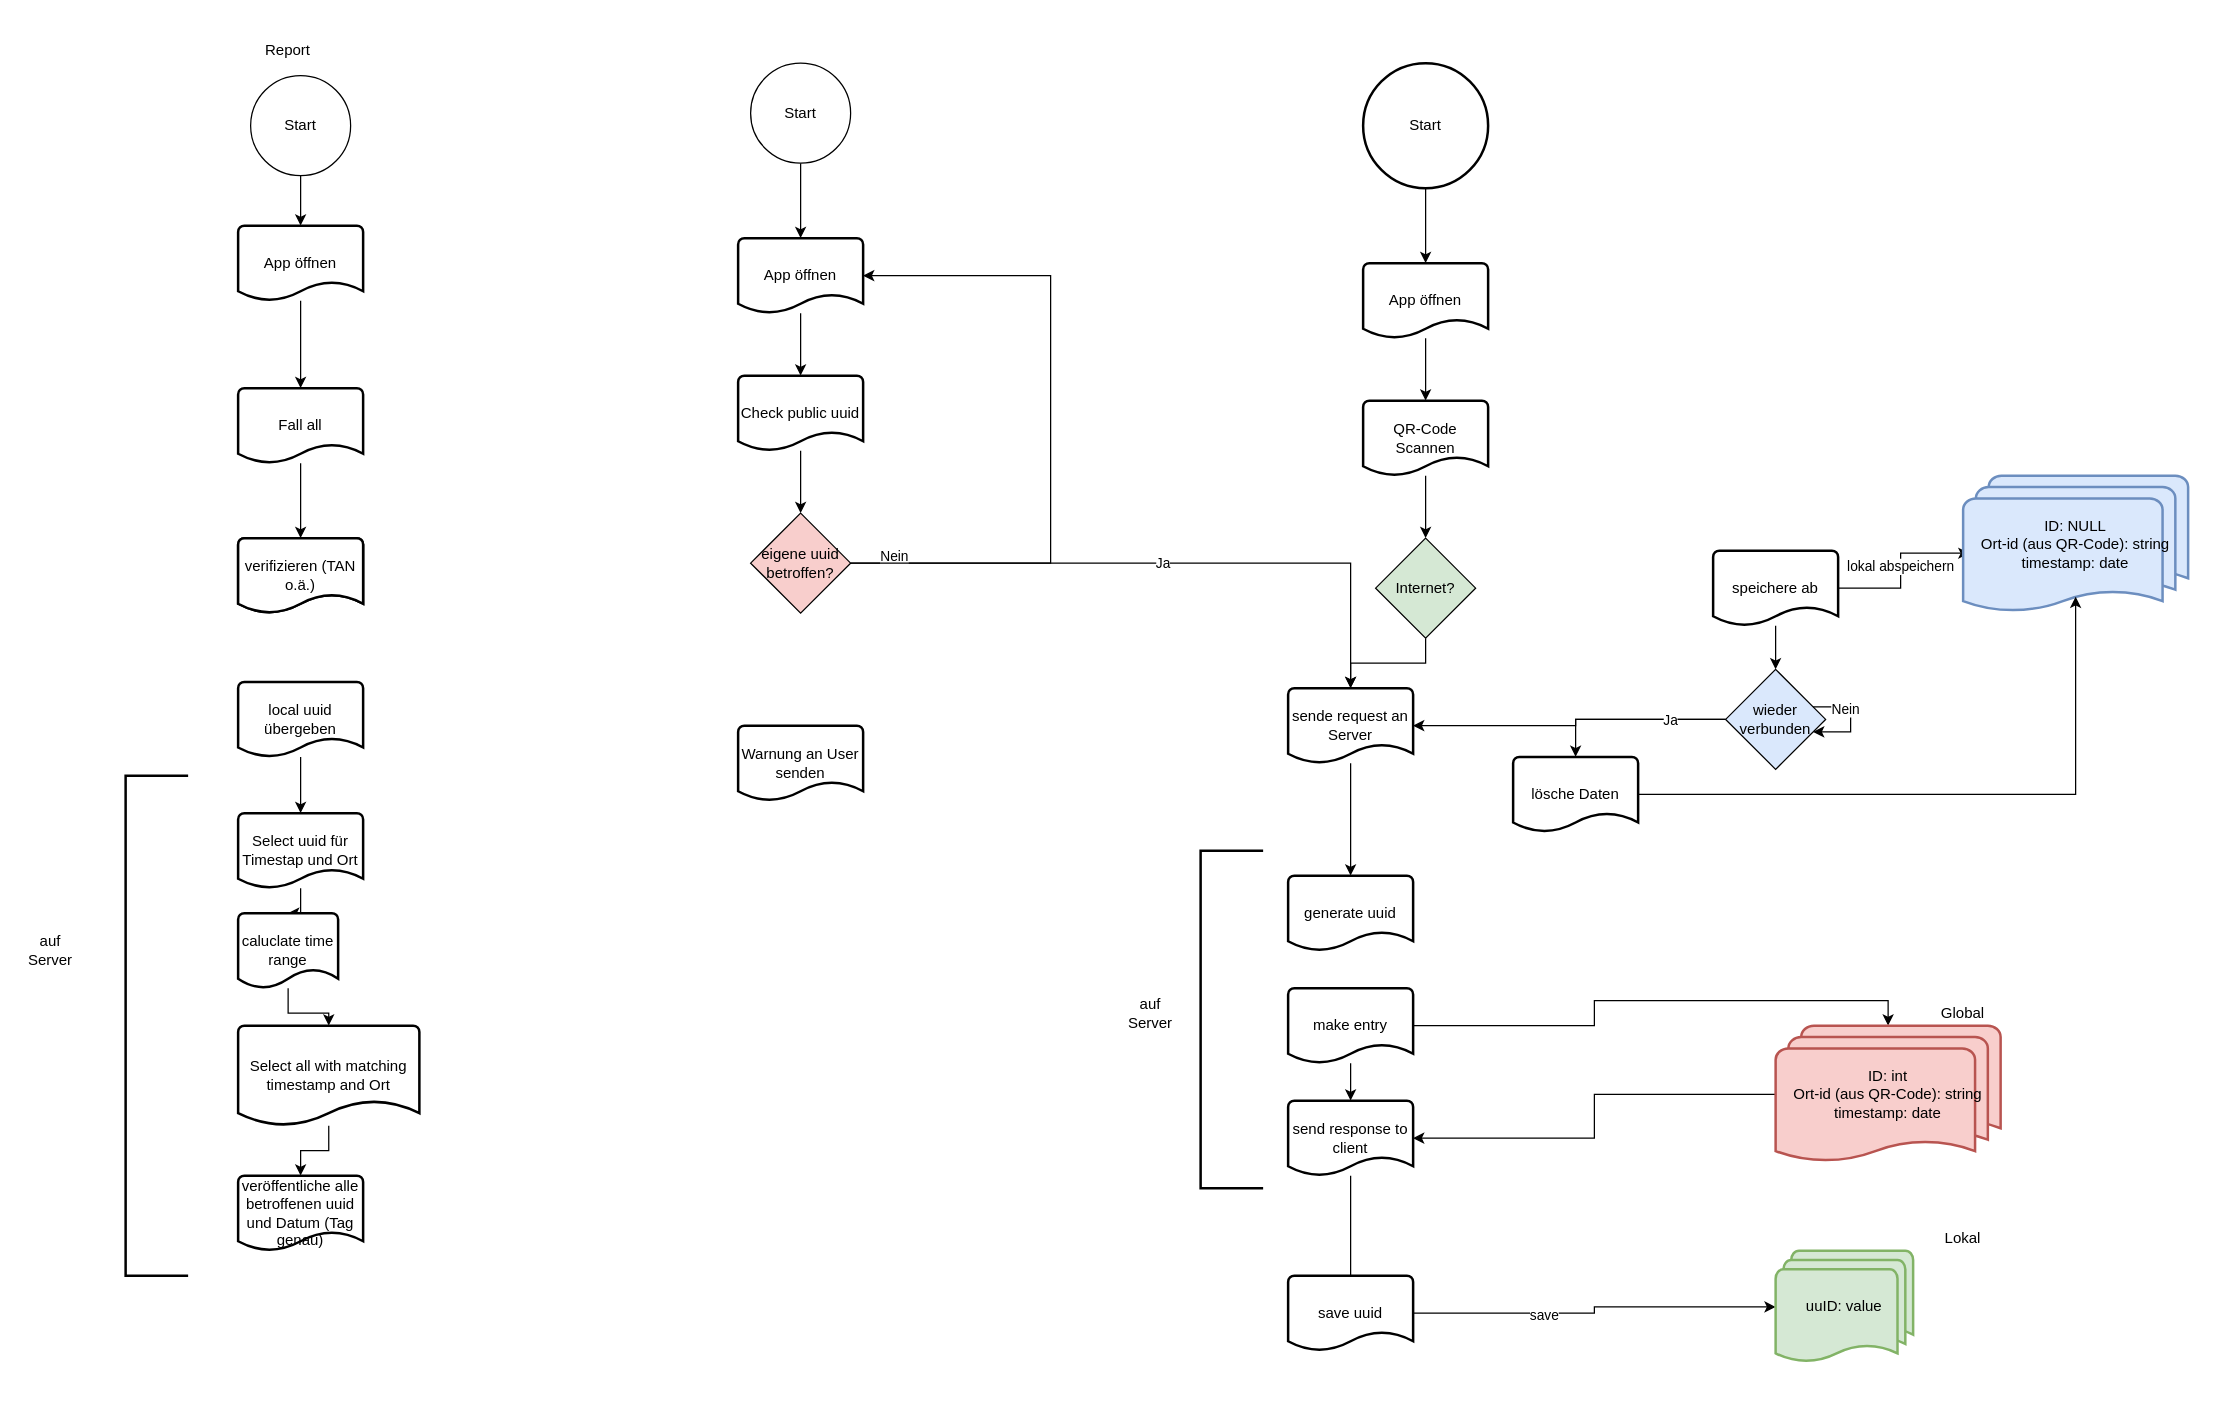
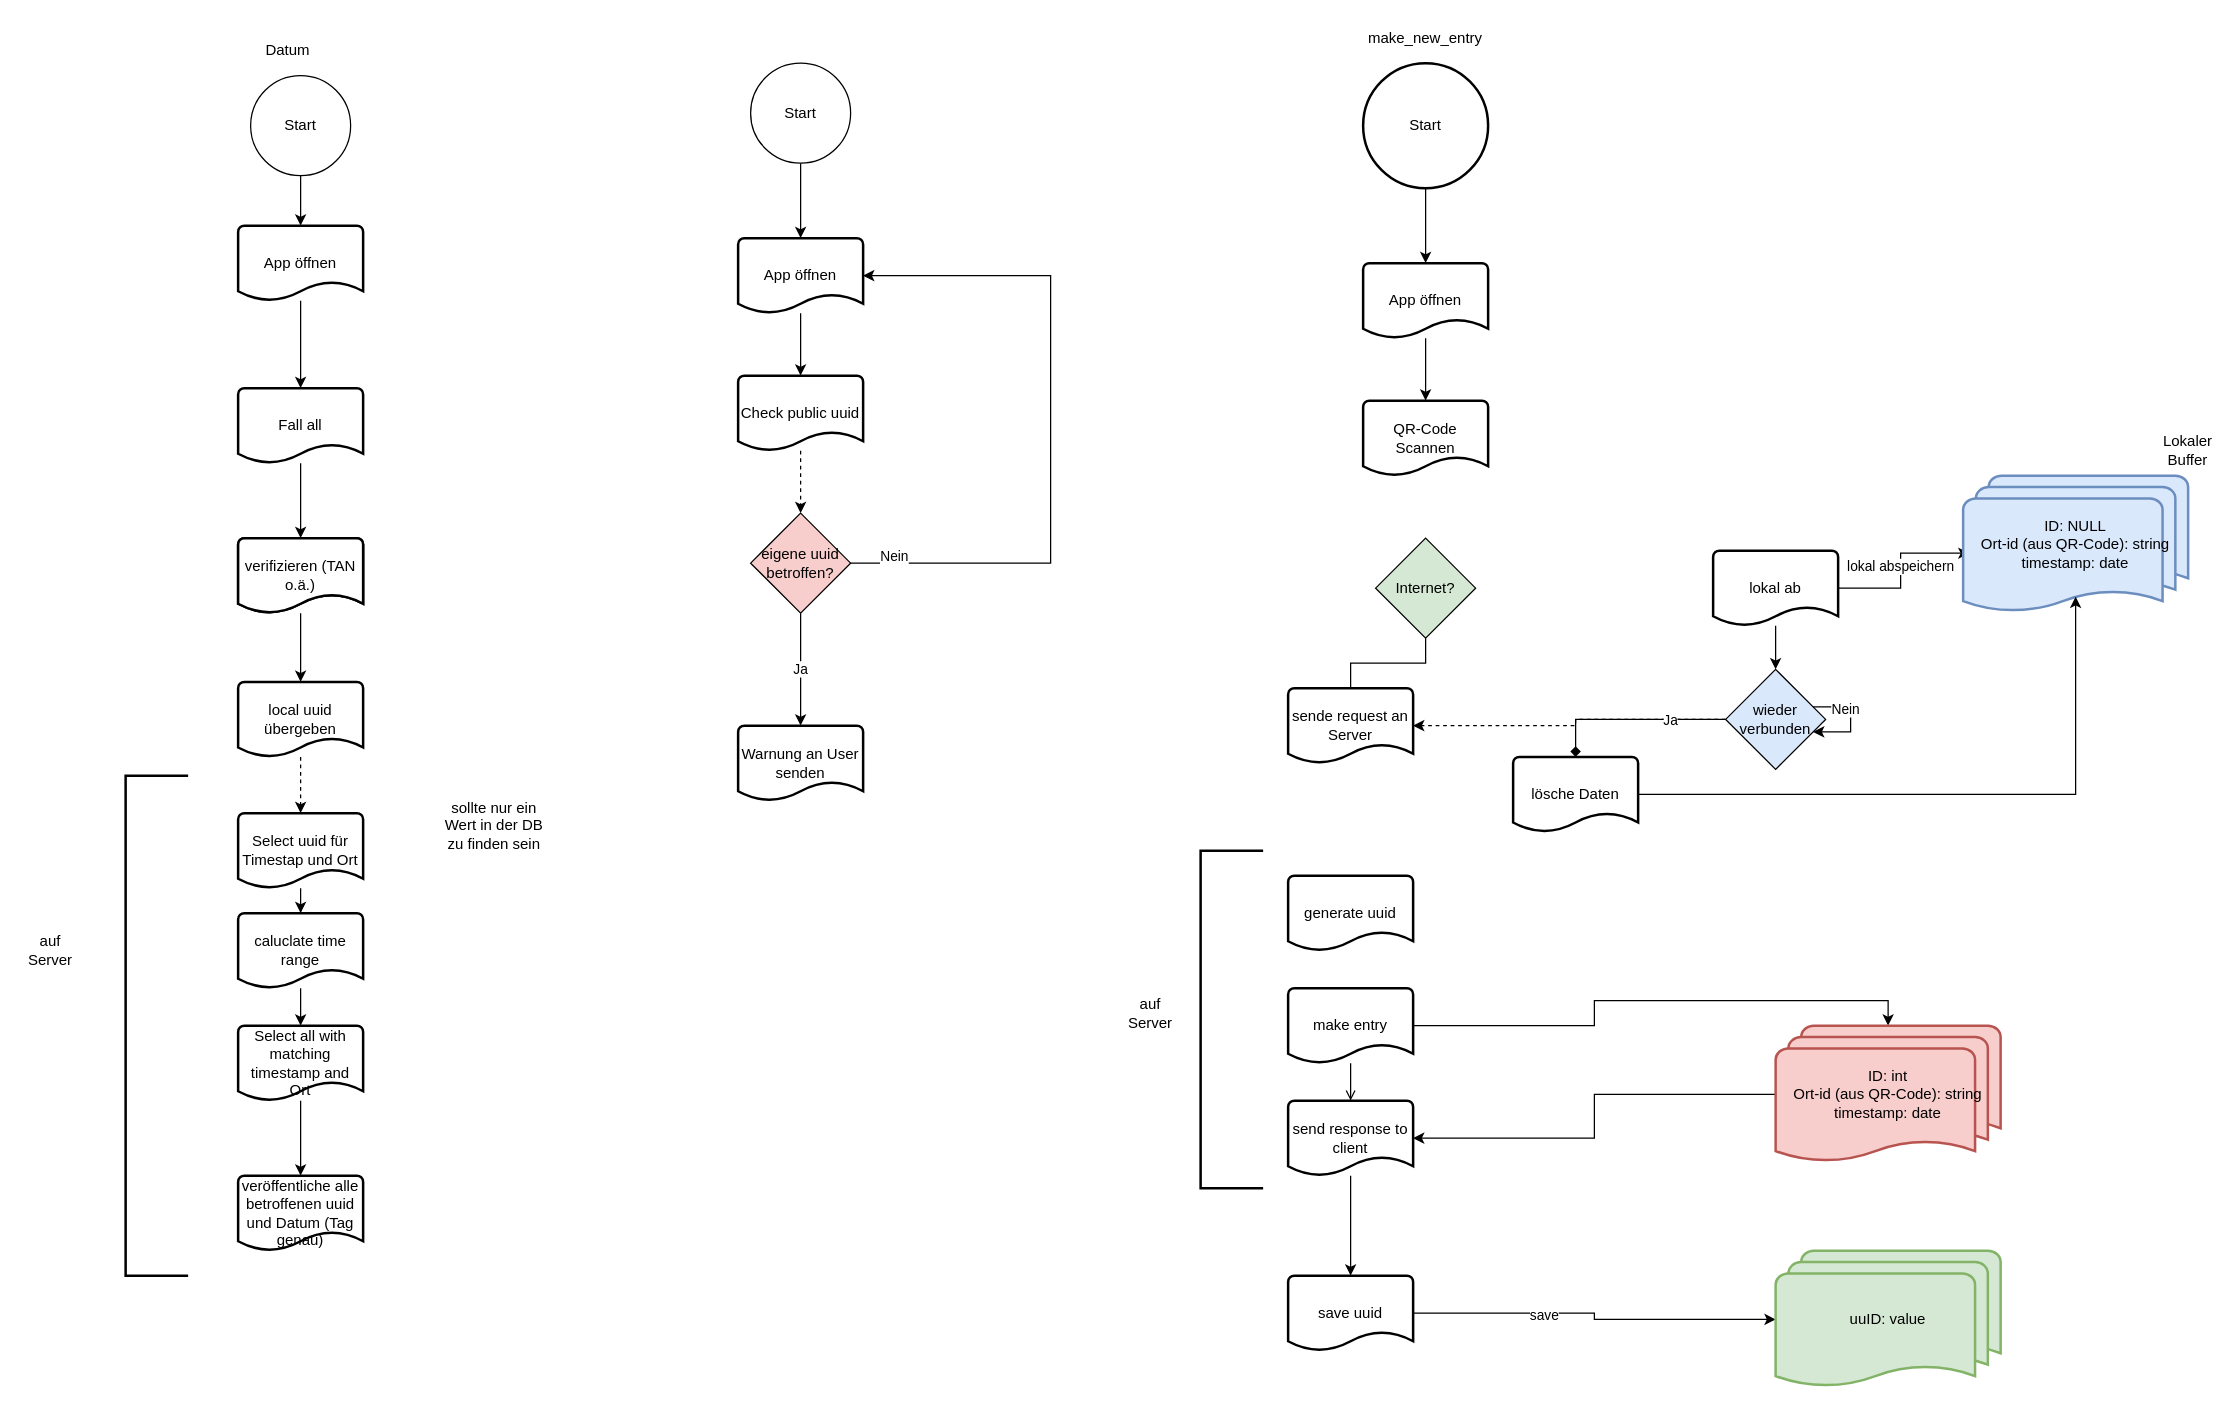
none -> (1426, 38)
(288, 51) -> (288, 51)
none -> (2188, 451)
(801, 478) -> (801, 478)
(1426, 503) -> none
(1250, 563) -> (801, 665)
(1776, 588) -> (1776, 588)
none -> (301, 644)
(1353, 663) -> (1351, 684)
(1497, 726) -> (1497, 726)
(1576, 747) -> (1576, 746)
(301, 781) -> (301, 781)
(1351, 815) -> none
none -> (494, 826)
(288, 951) -> (301, 951)
(1963, 1013) -> none
(329, 1076) -> (301, 1063)
(1351, 1090) -> (1351, 1092)
(1963, 1238) -> none
(1351, 1268) -> (1351, 1265)
(1844, 1307) -> (1888, 1319)
